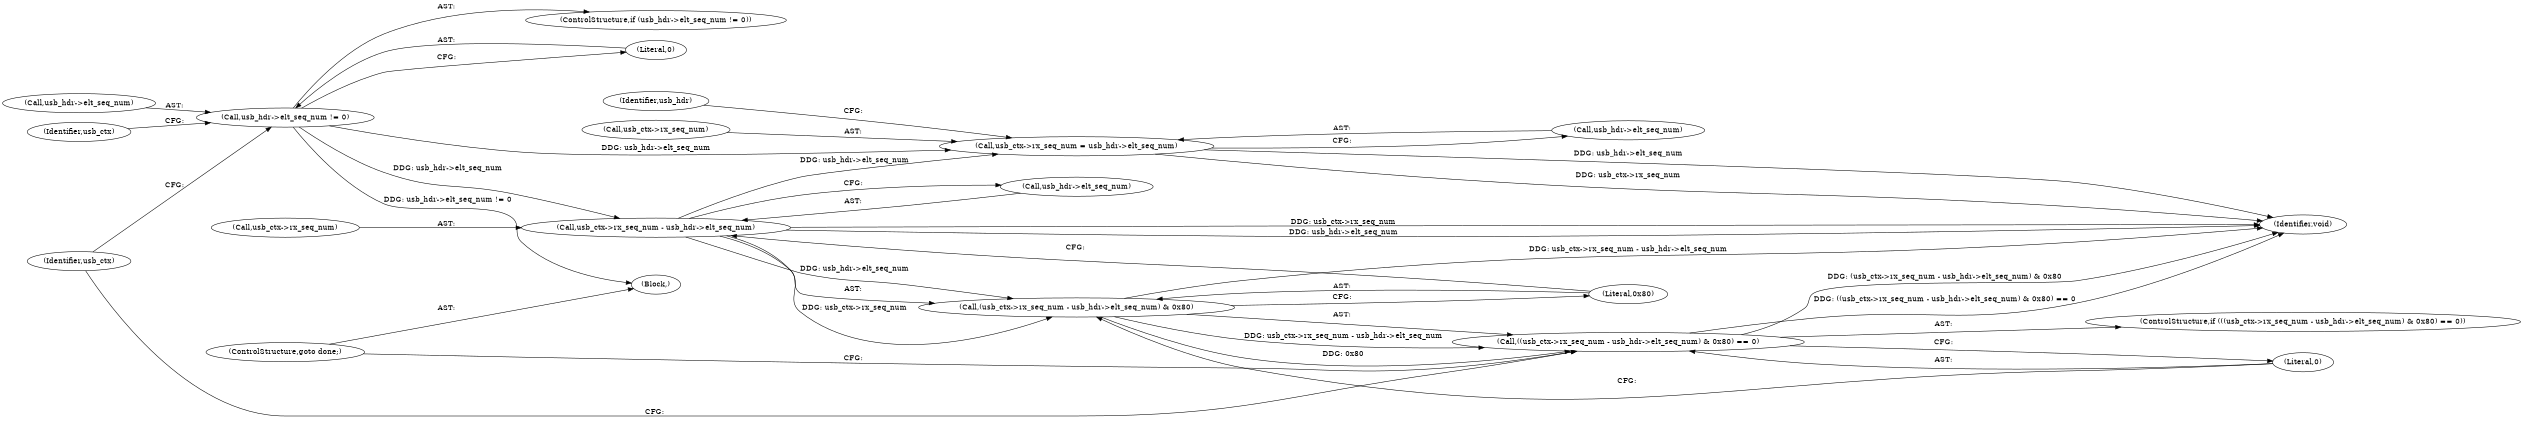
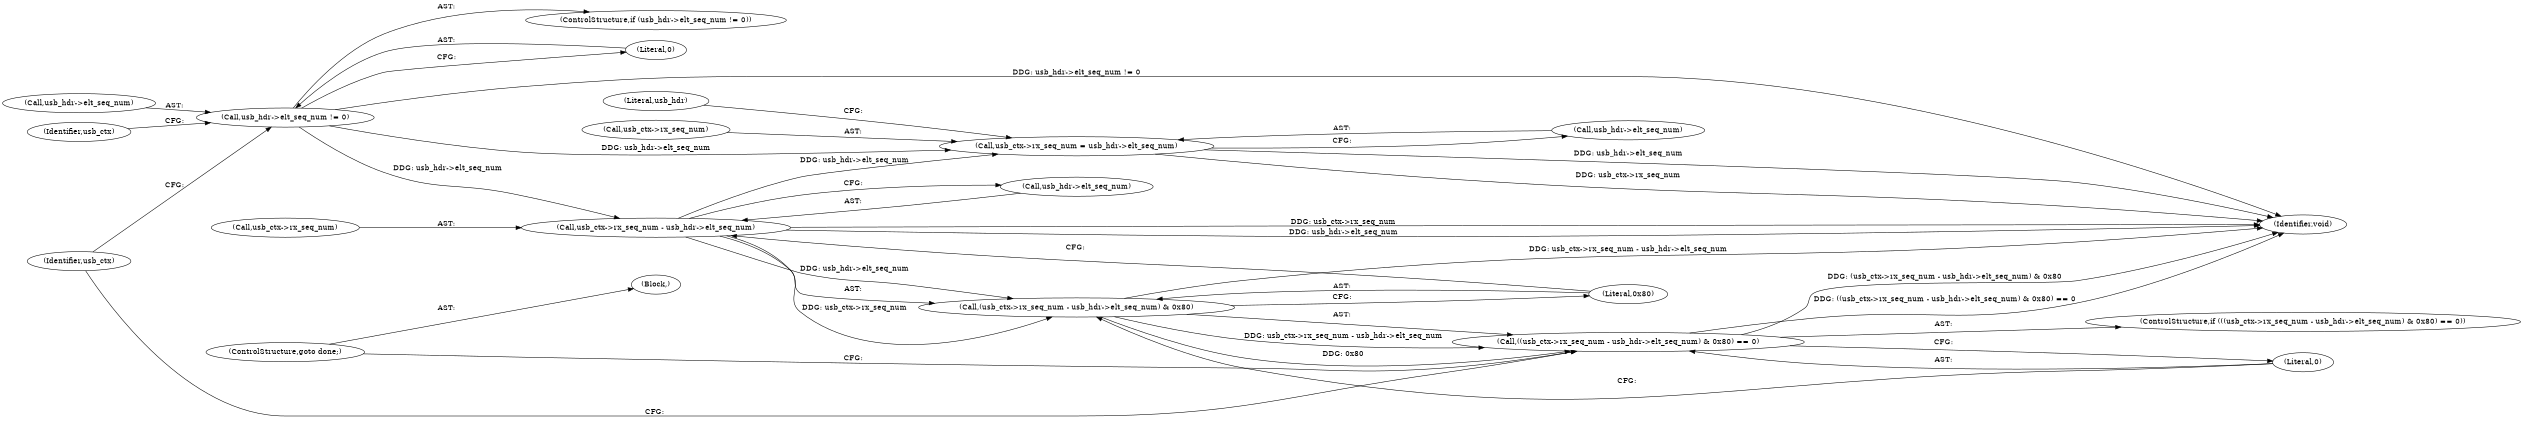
(656, 101) -> (656, 101)
(459, 209) -> (1313, 77)
